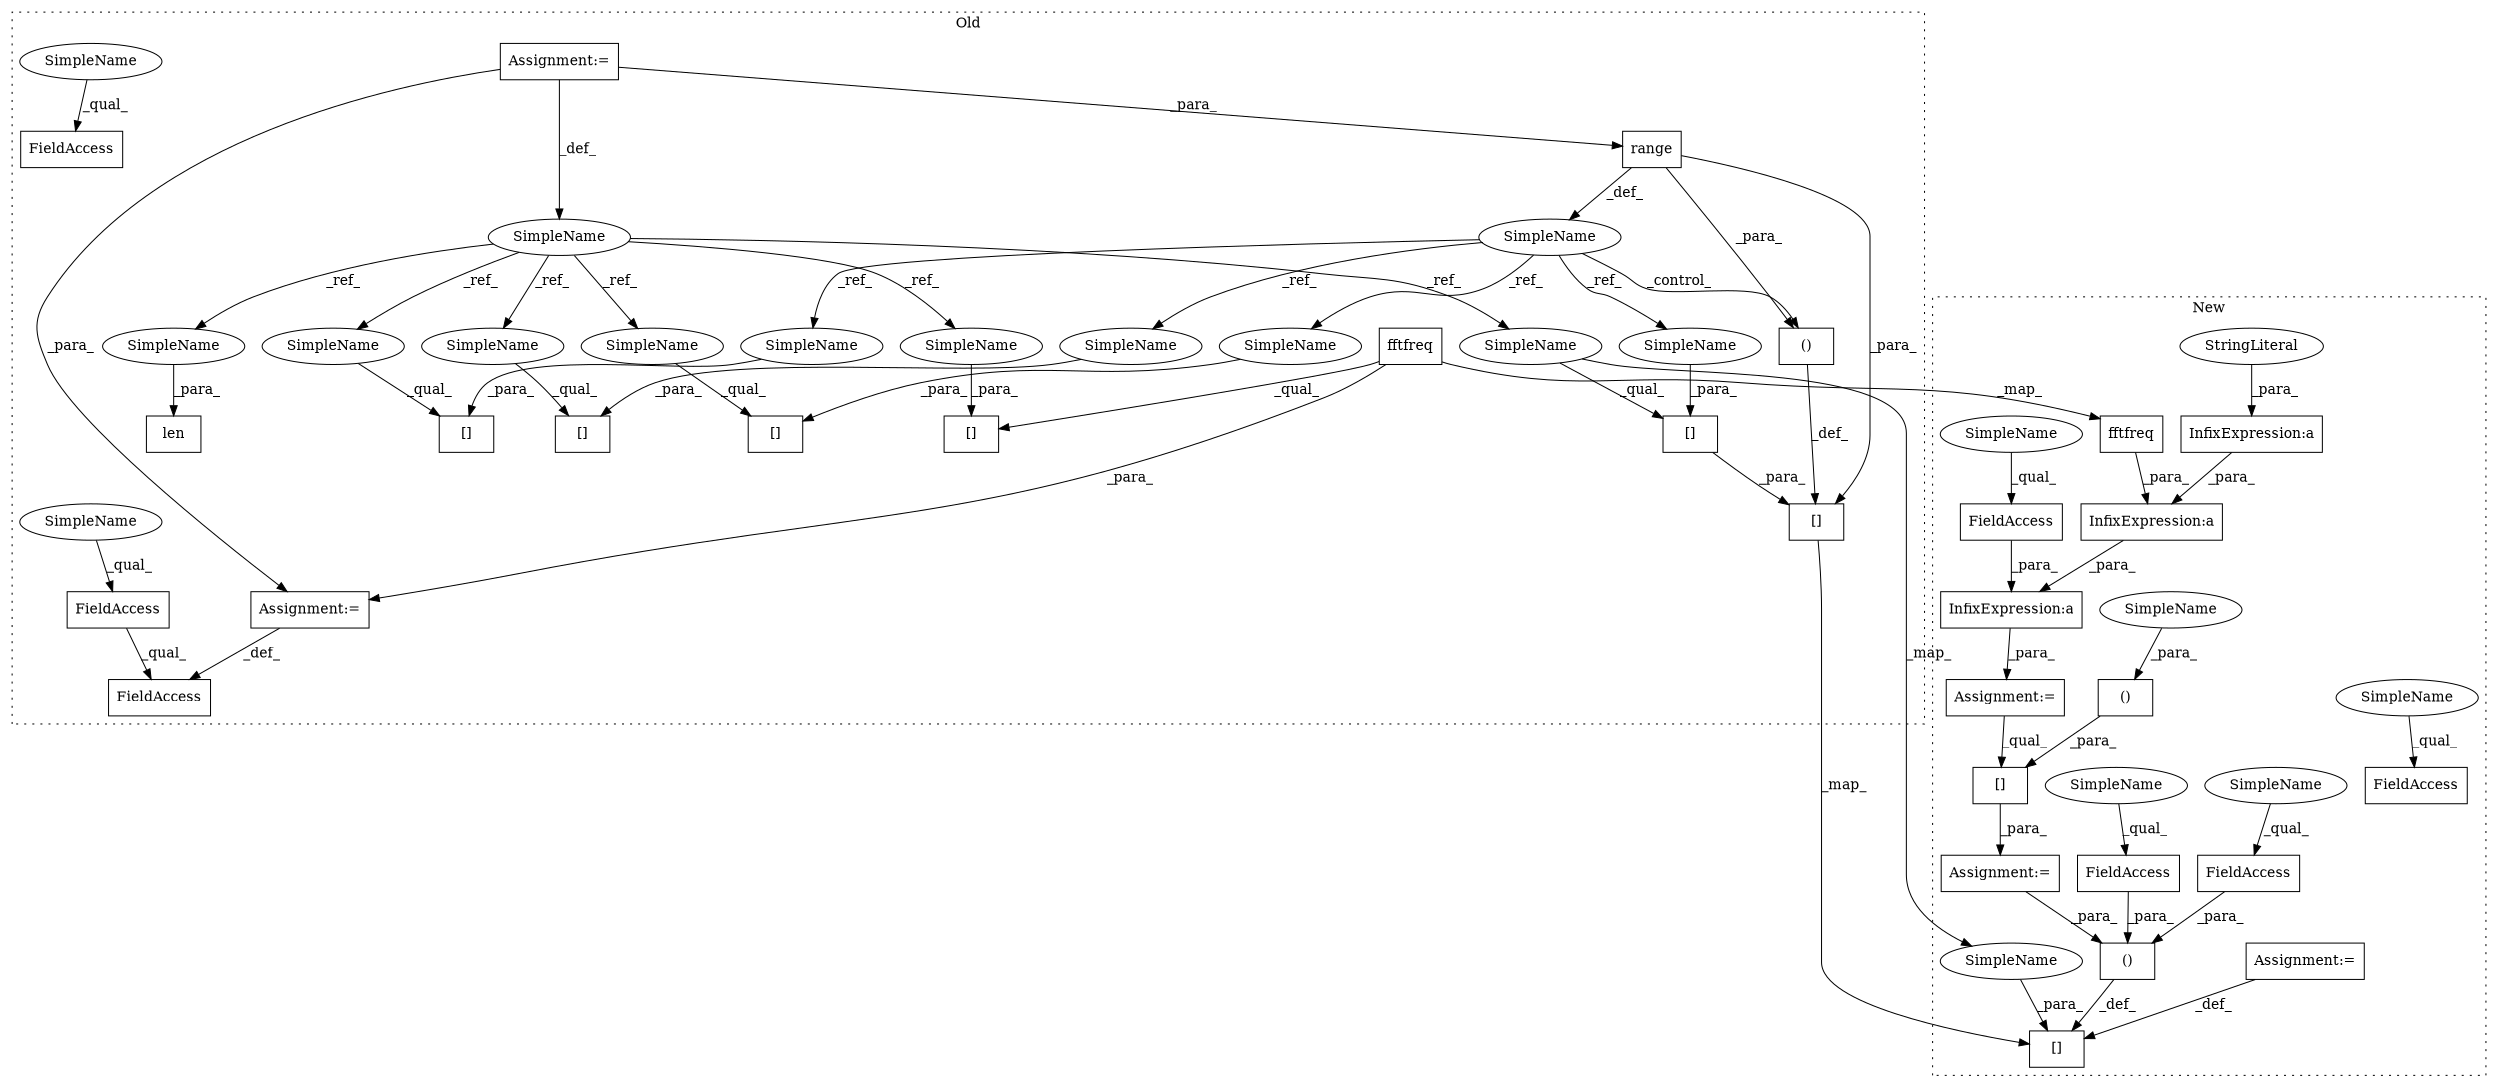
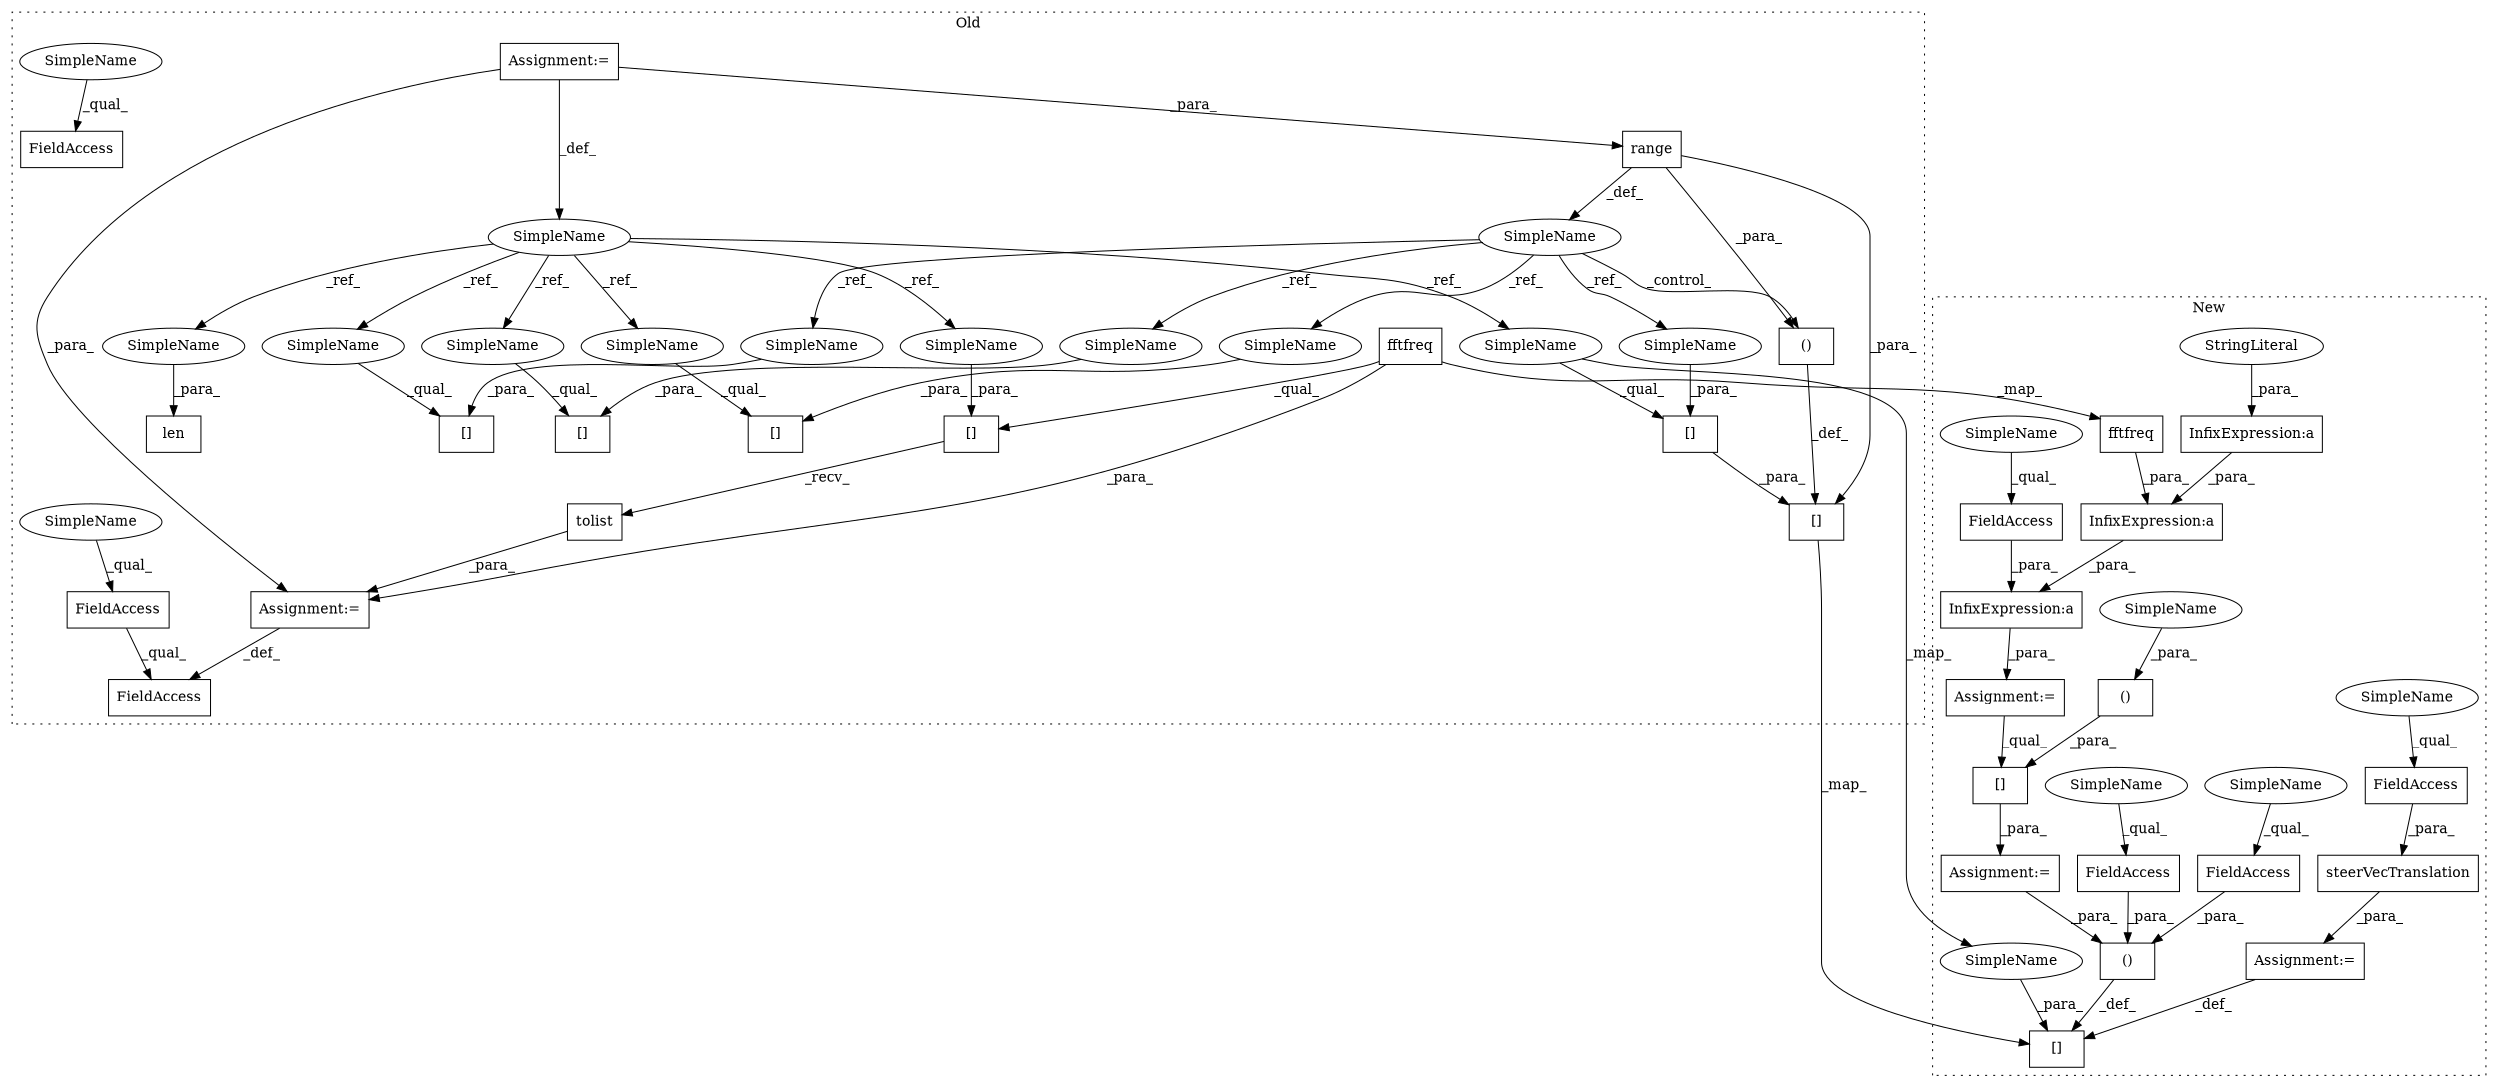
none -> (595, 522)
none -> (2398, 873)
